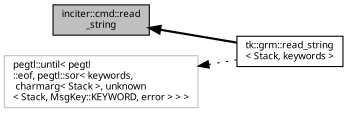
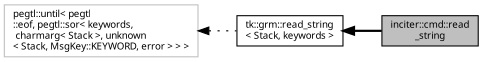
(199, 36) -> (368, 31)
